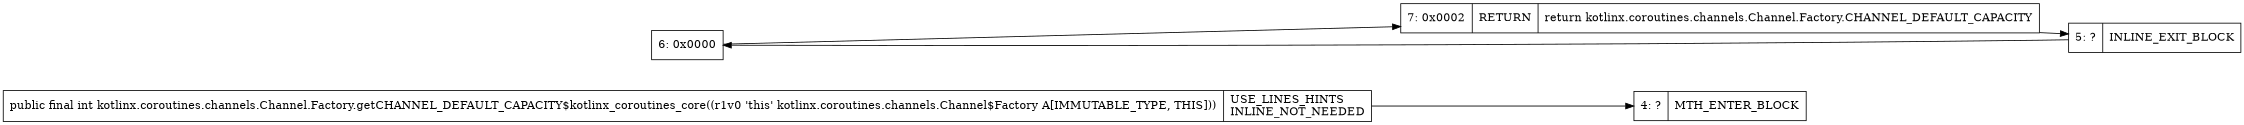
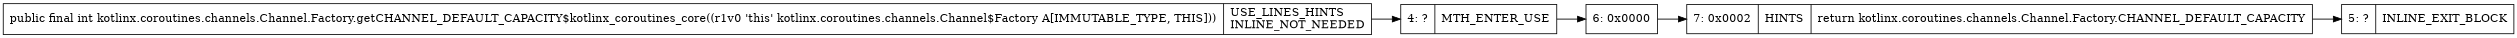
(1505, 18) -> (1785, 19)
(1400, 45) -> (1567, 19)
(1737, 106) -> (1496, 19)
